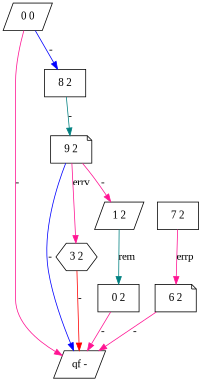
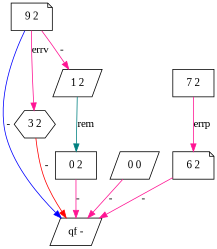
(65, 83) -> none
